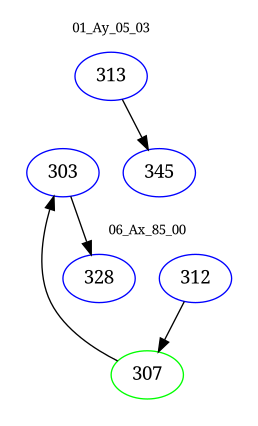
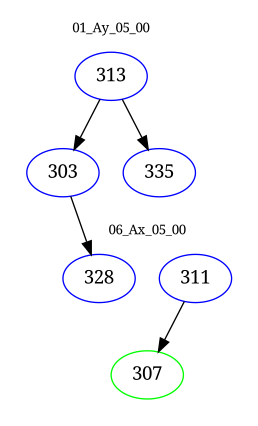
(111, 29) -> (111, 29)
(159, 173) -> (159, 173)
(147, 231) -> (147, 231)
(195, 278) -> (195, 278)
(44, 283) -> (90, 119)
